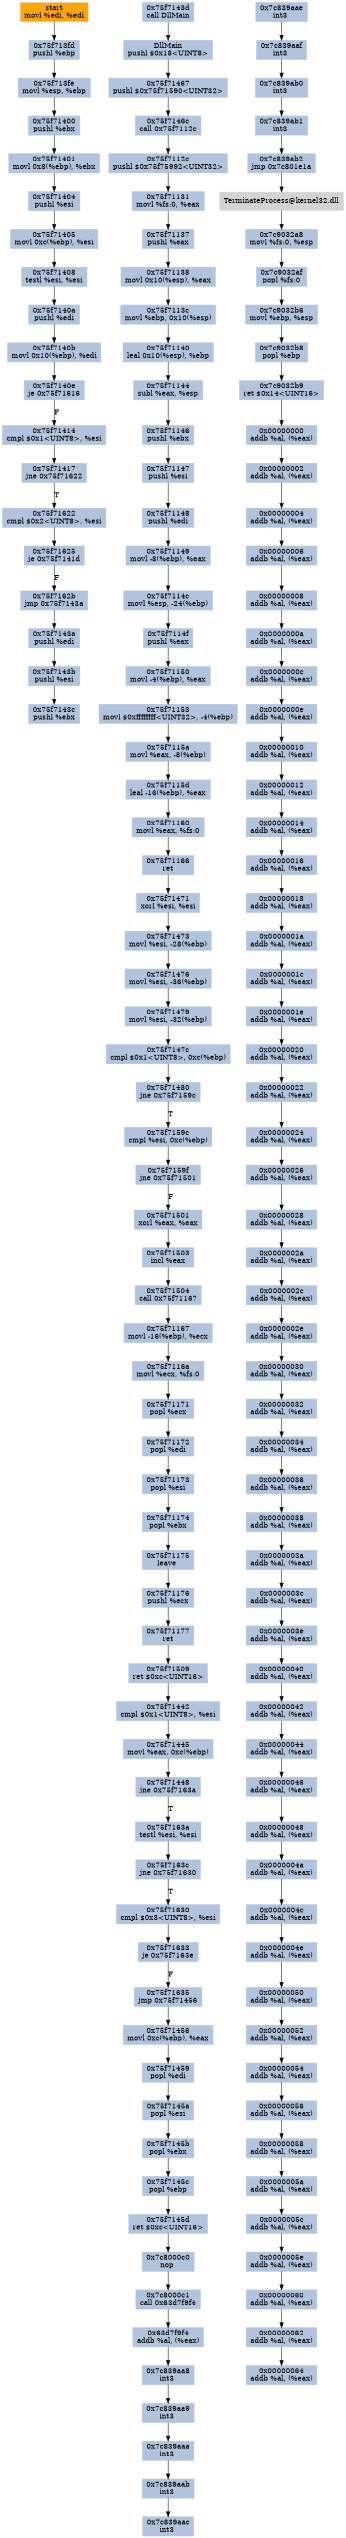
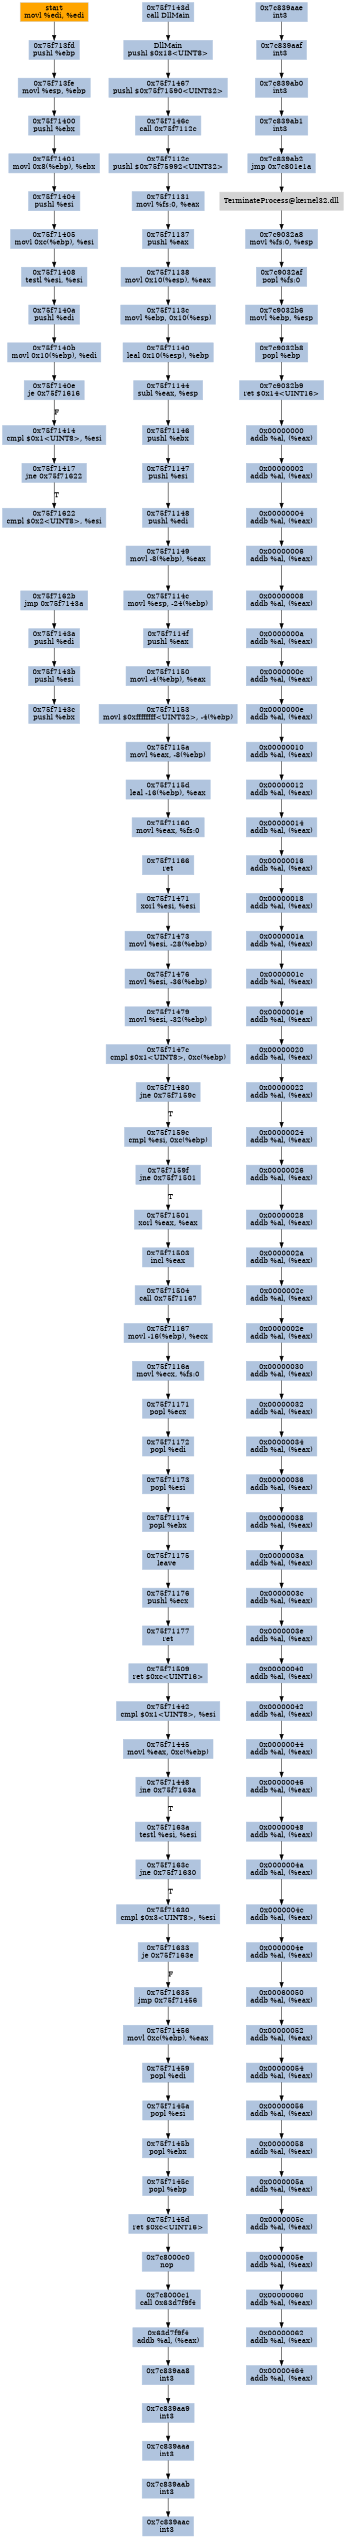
(54, 556) -> none
(168, 844) -> none
(171, 1197) -> (171, 1197)
(282, 1997) -> (282, 1997)
(282, 2375) -> (282, 2375)
